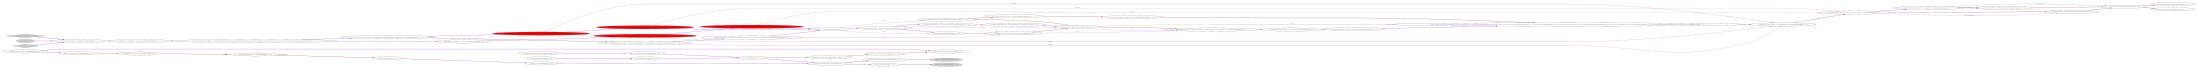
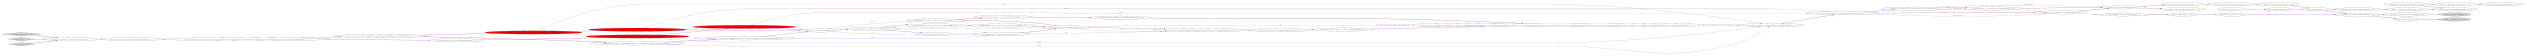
none -> (2206, 4)
(25, 41) -> (22, 39)
(194, 54) -> none
